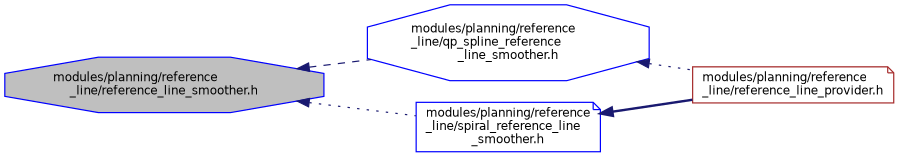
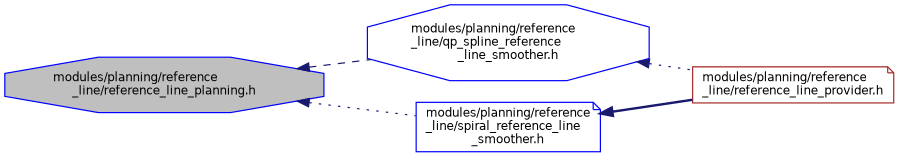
(164, 85) -> (164, 85)
